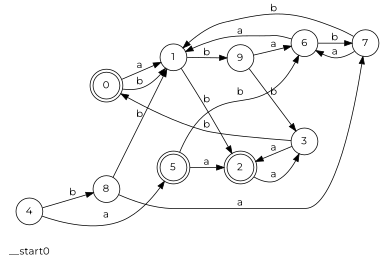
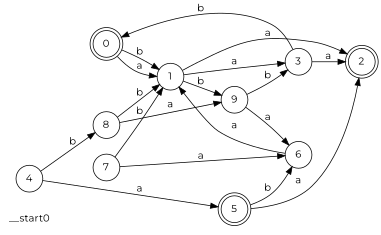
(331, 43) -> none
(207, 99) -> (268, 33)
(279, 180) -> (231, 69)
(291, 208) -> (167, 113)
